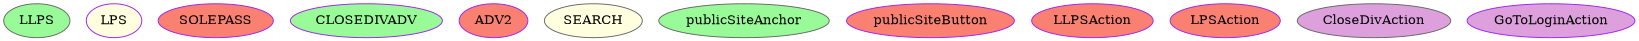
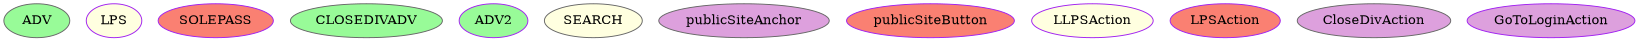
(37, 21) -> (37, 21)
(366, 21) -> (366, 21)
(494, 21) -> (494, 21)
(744, 21) -> (744, 21)
(1092, 21) -> (1092, 21)
